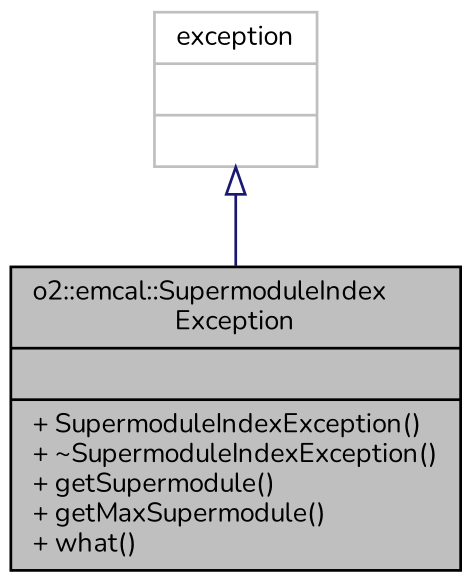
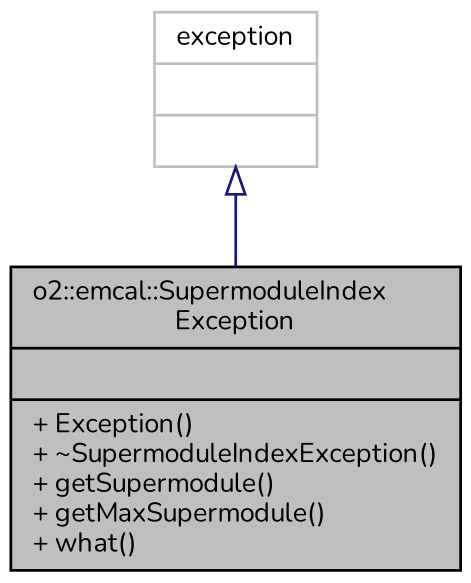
(228, 424) -> (114, 424)
